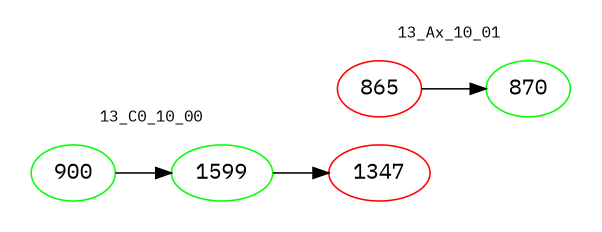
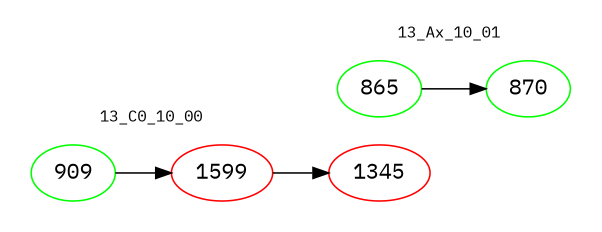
(379, 89) -> (379, 89)
(73, 173) -> (73, 173)
(222, 173) -> (222, 173)
(379, 173) -> (379, 173)
